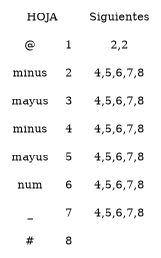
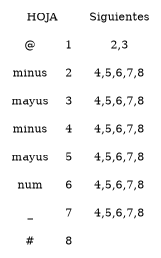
(120, 45) -> (120, 45)
